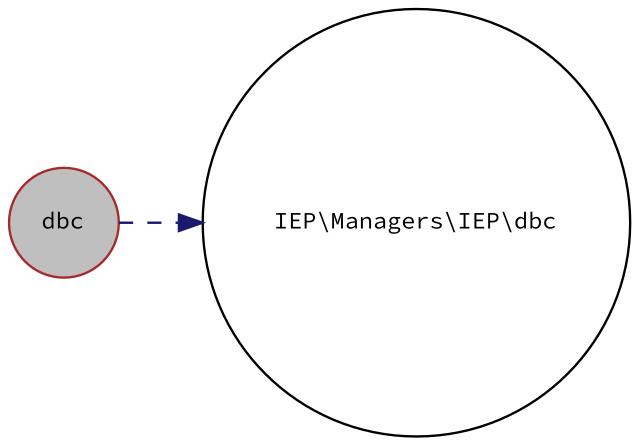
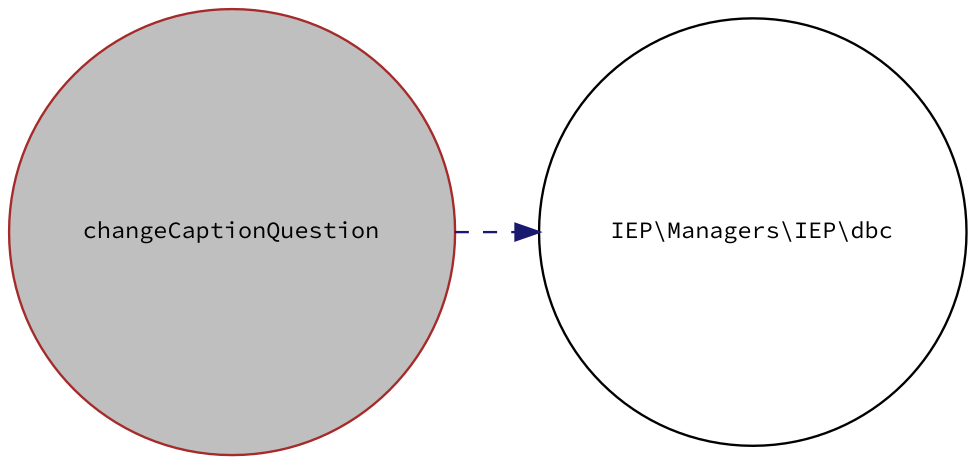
(64, 223) -> (232, 232)
